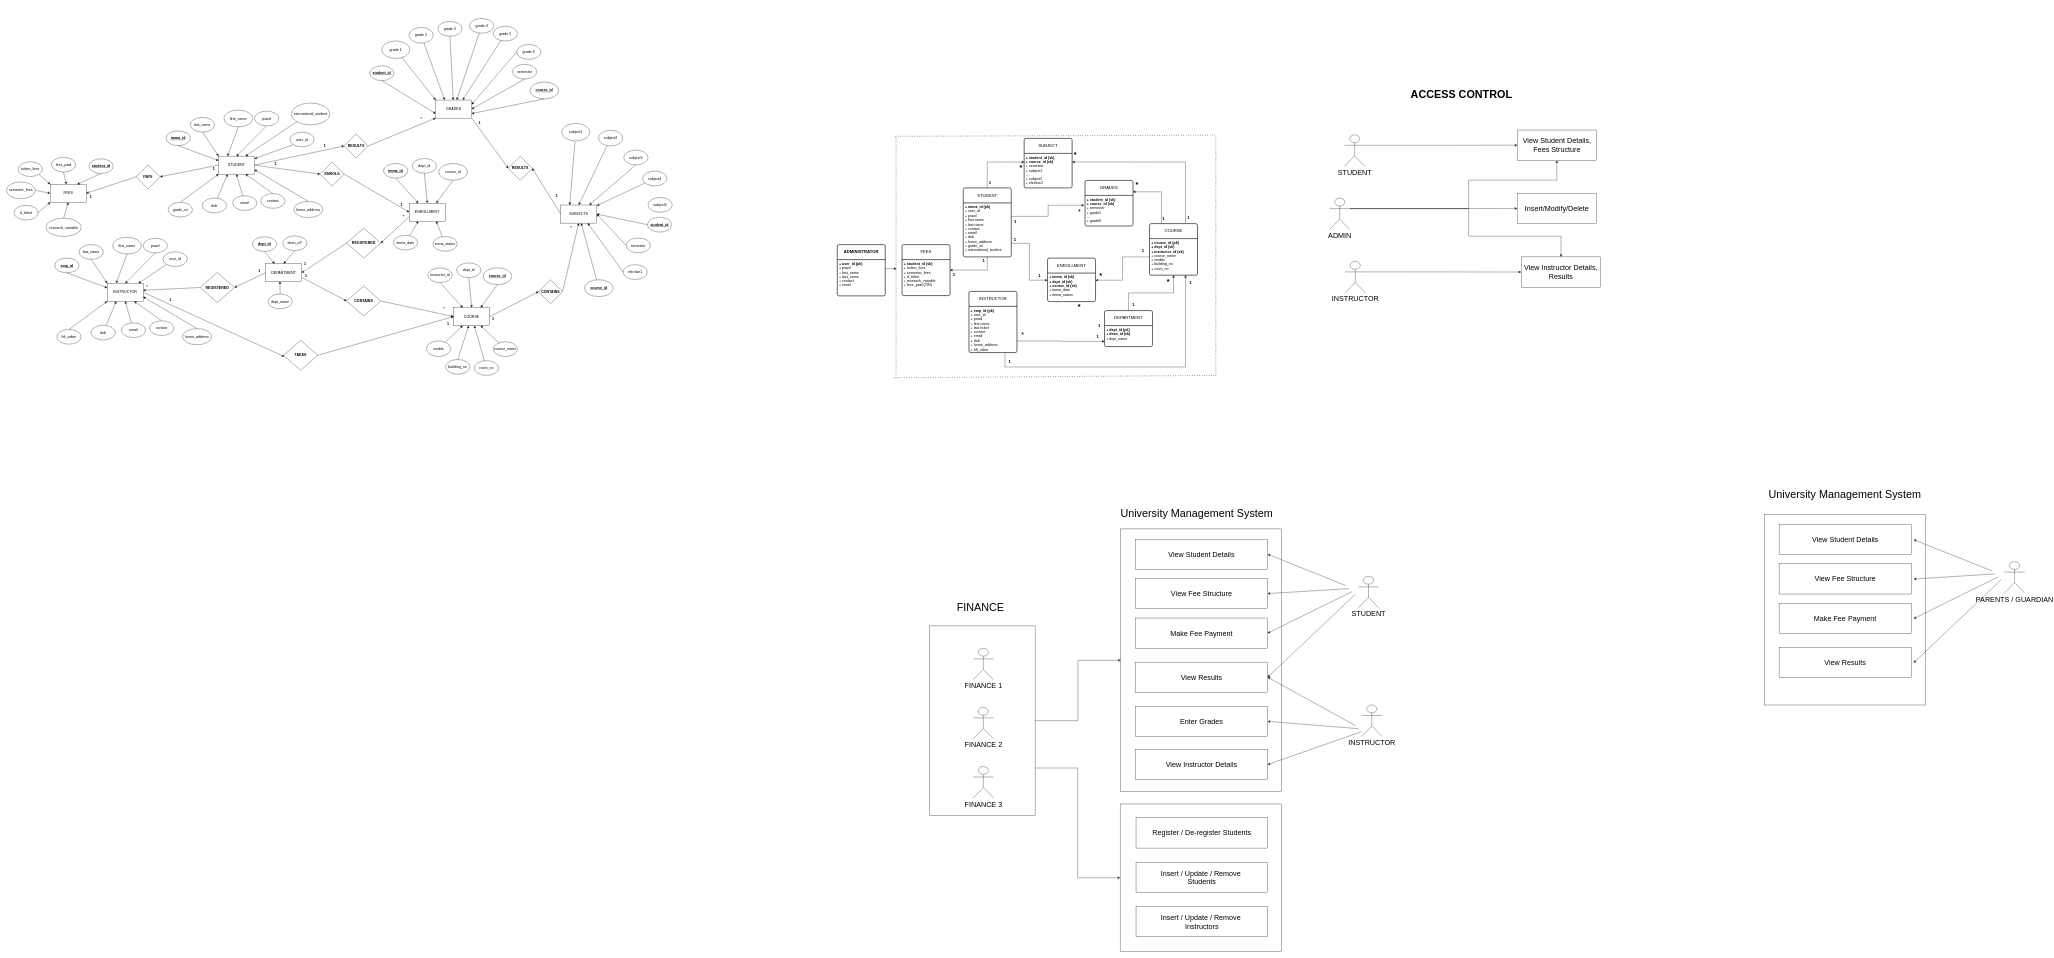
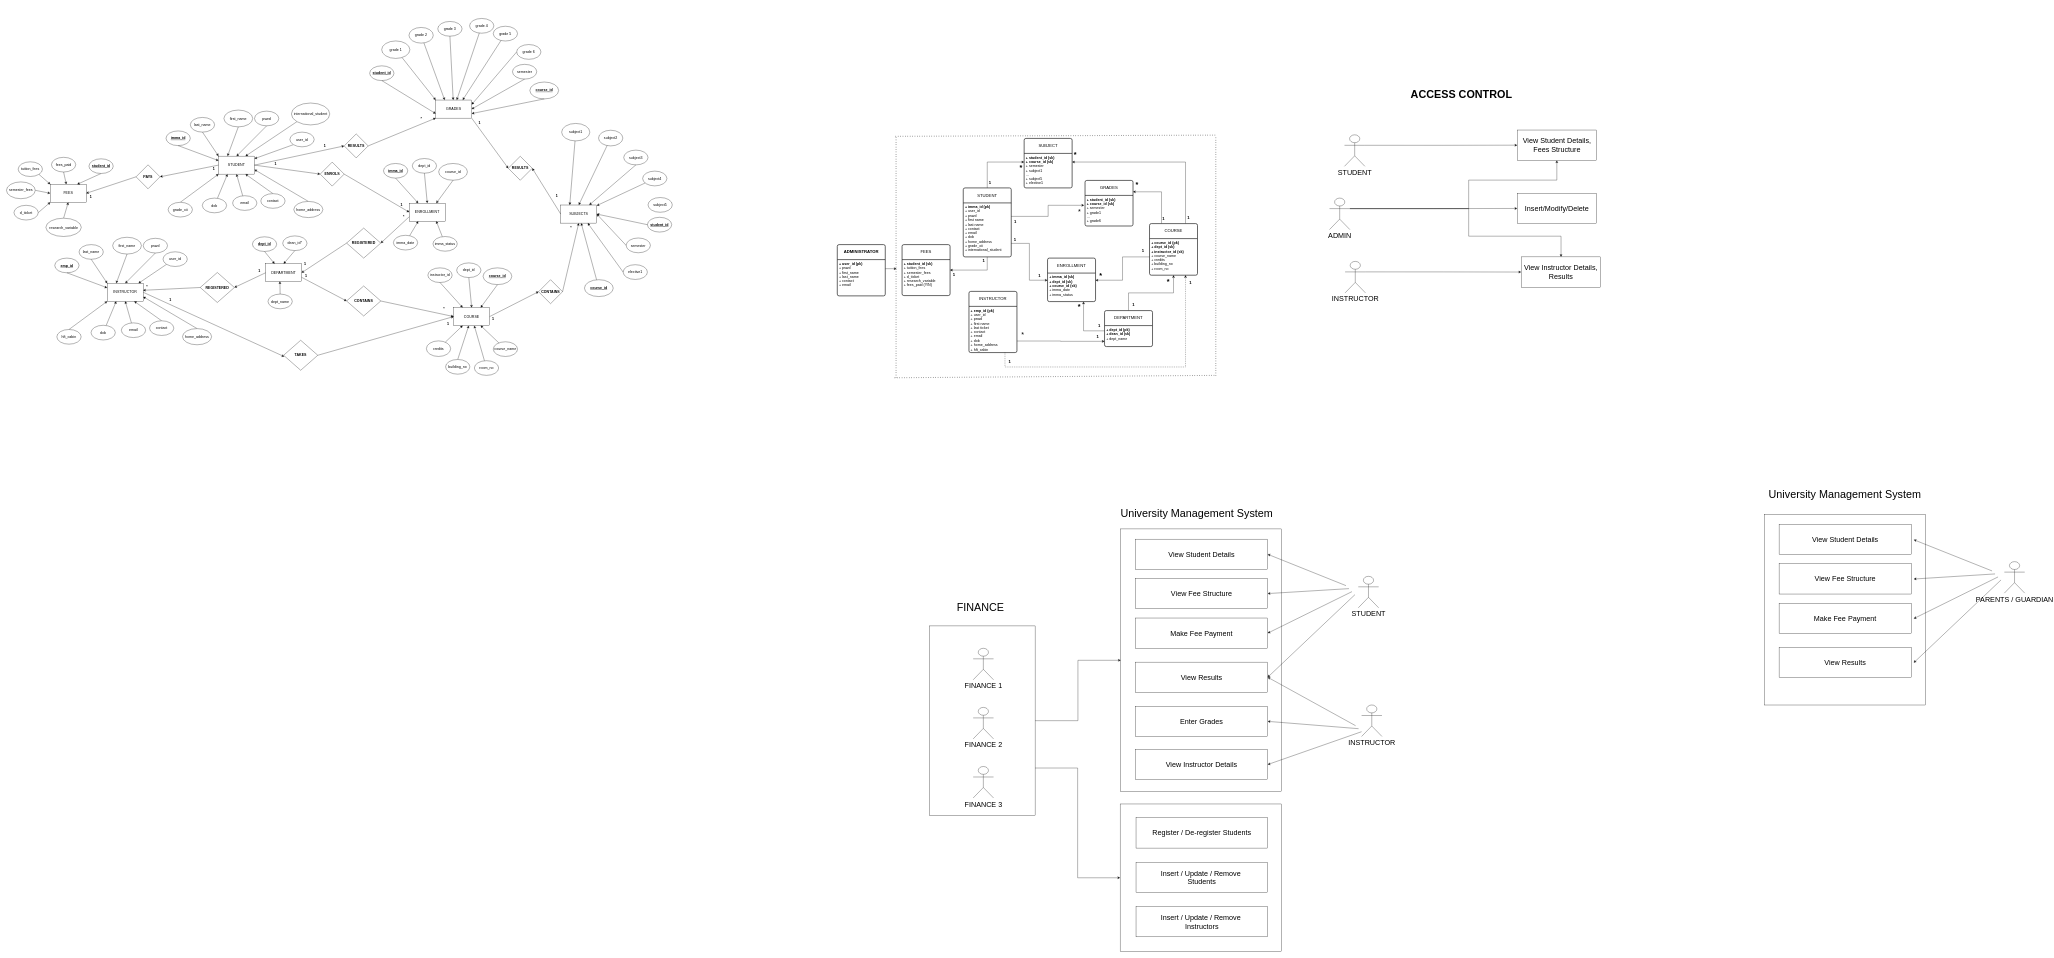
none -> (1083, 305)
(1132, 367) -> (1132, 367)
